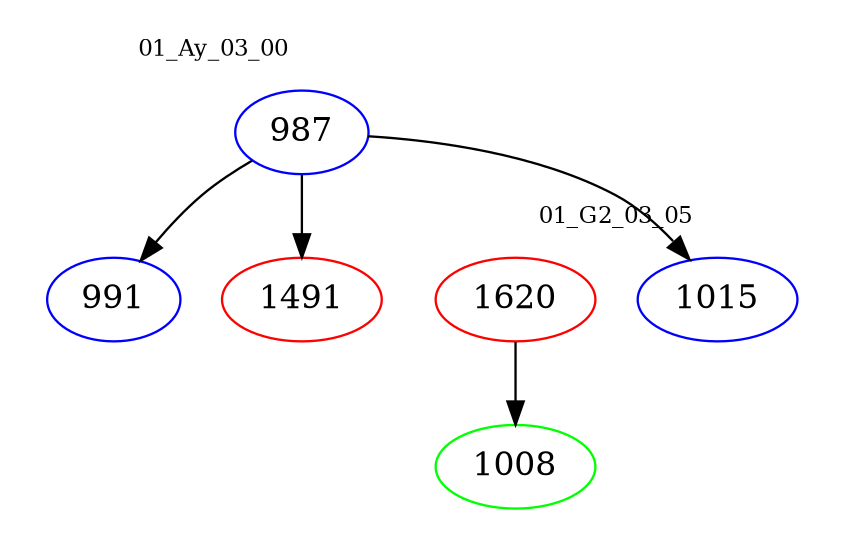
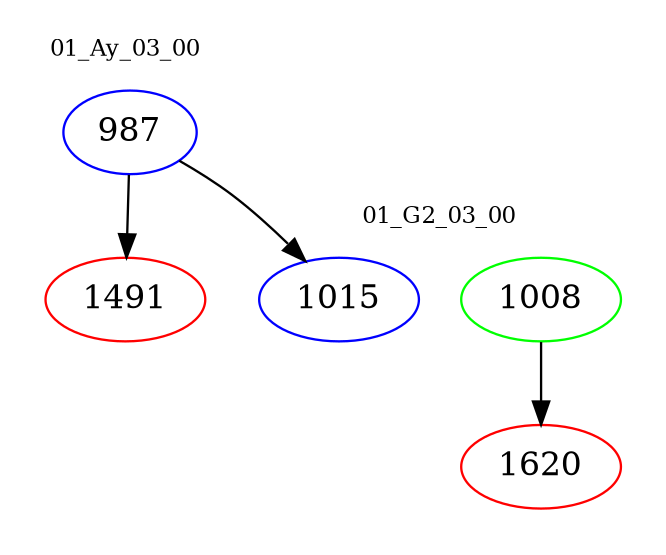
(617, 217) -> (440, 217)
(114, 300) -> none
(516, 372) -> (541, 372)
